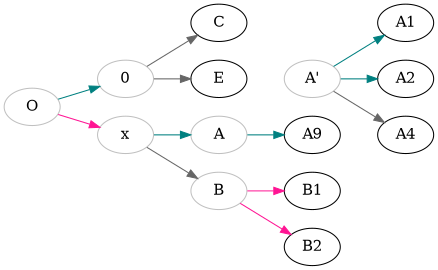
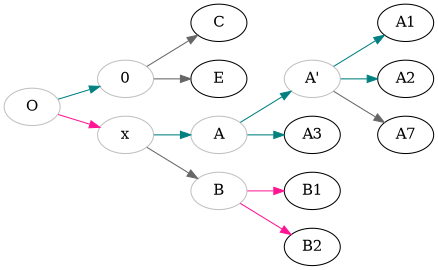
none -> (261, 110)
(312, 135) -> (312, 135)
(406, 135) -> (406, 135)
